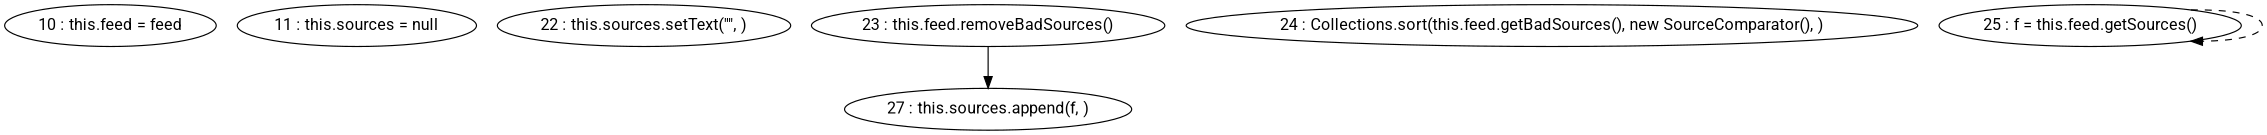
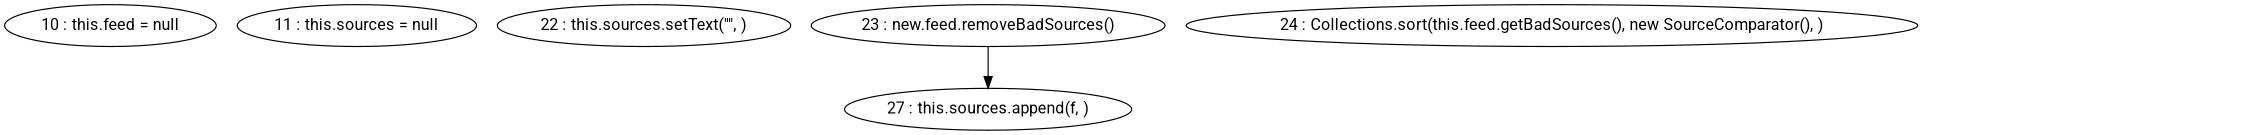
(110, 26) -> (110, 26)
(988, 26) -> (988, 26)
(2090, 26) -> none
